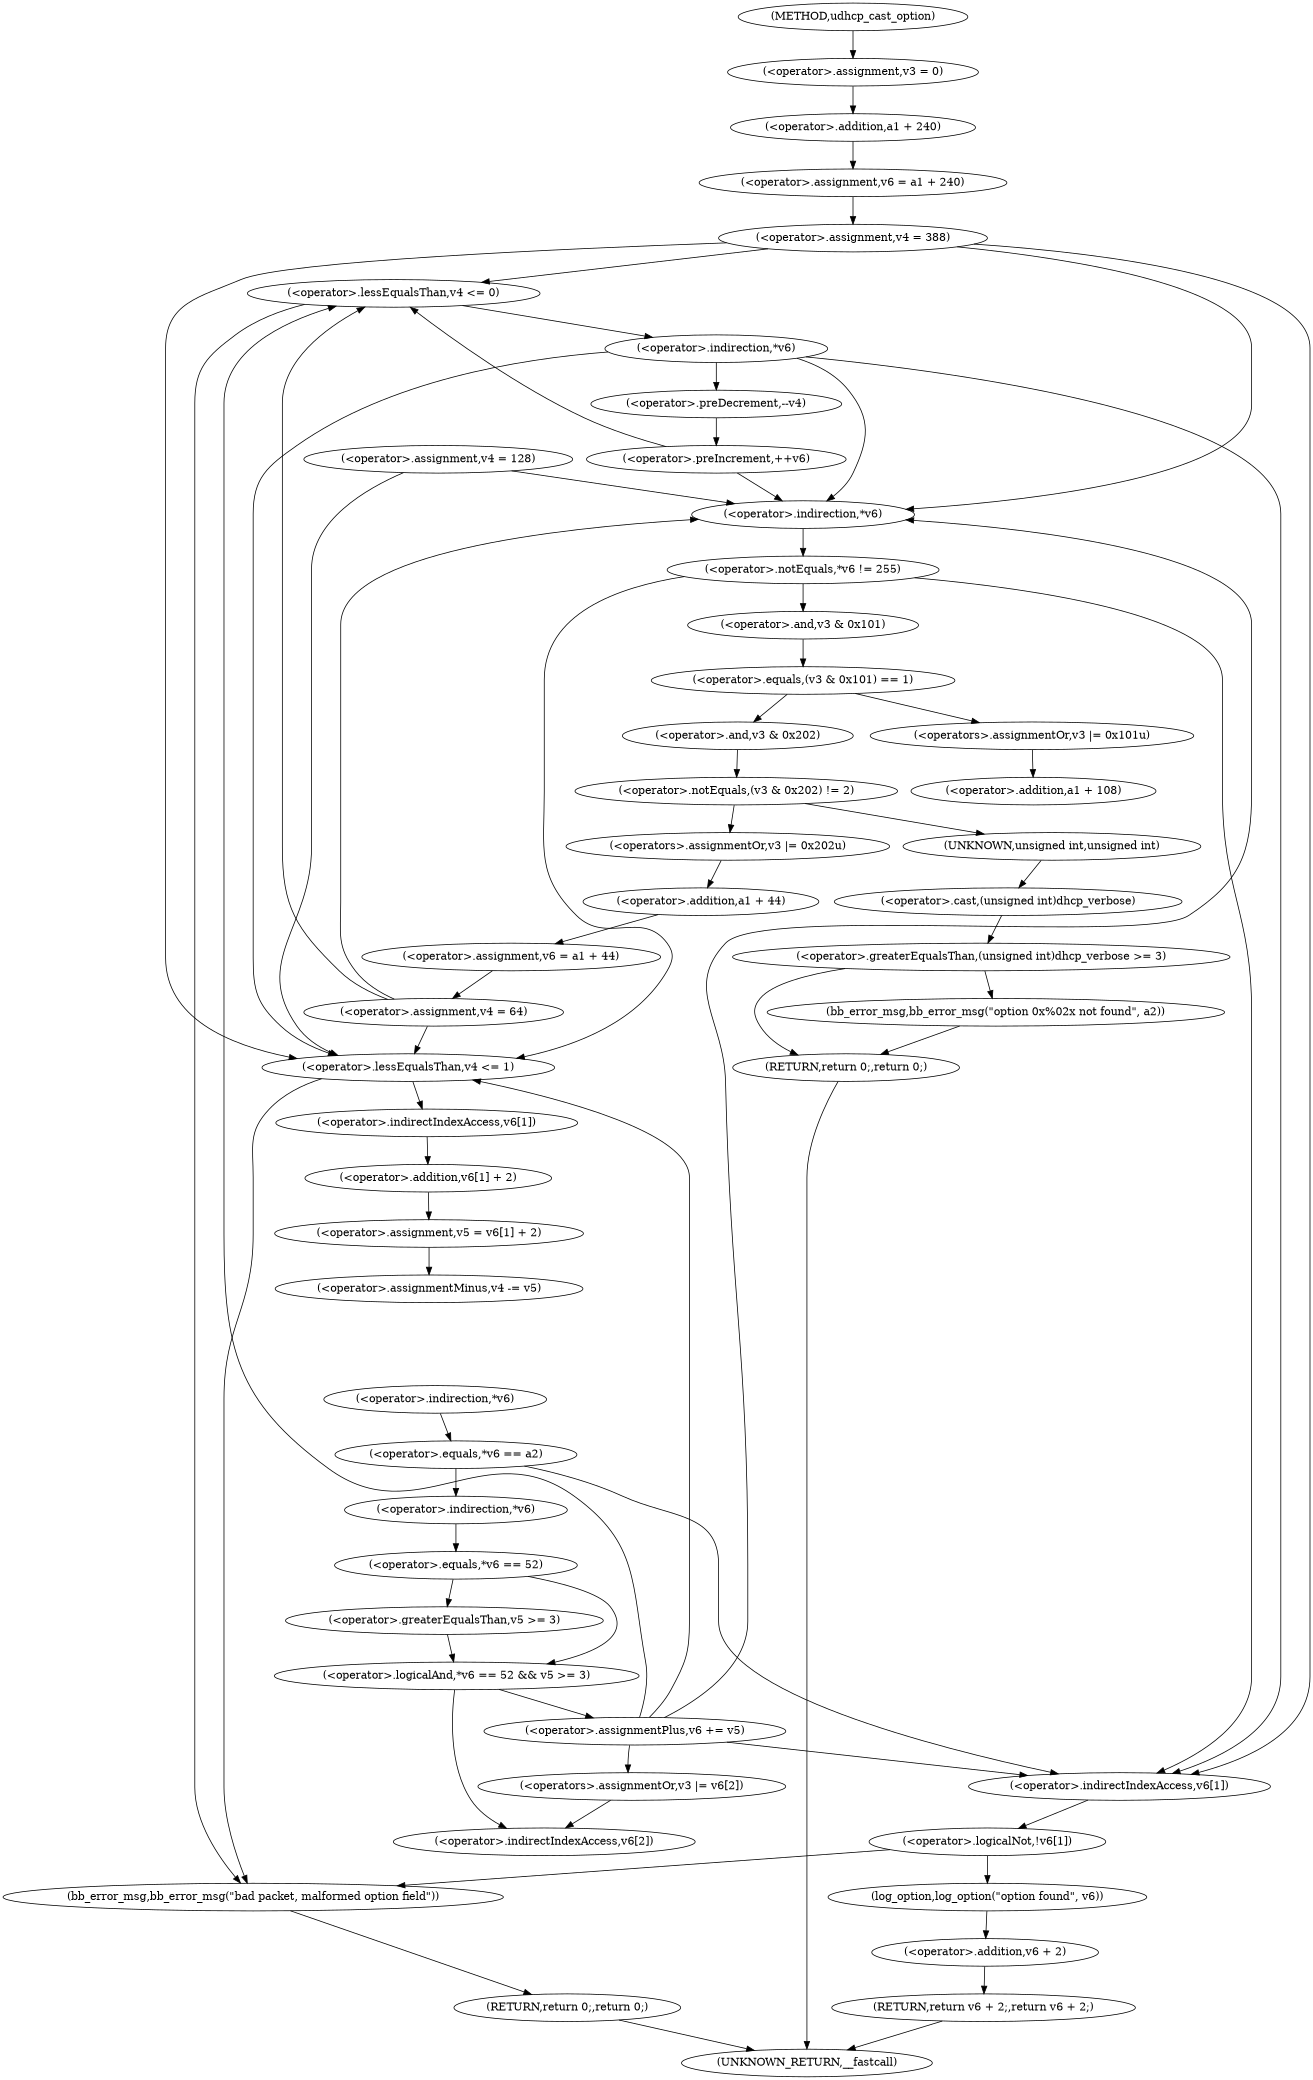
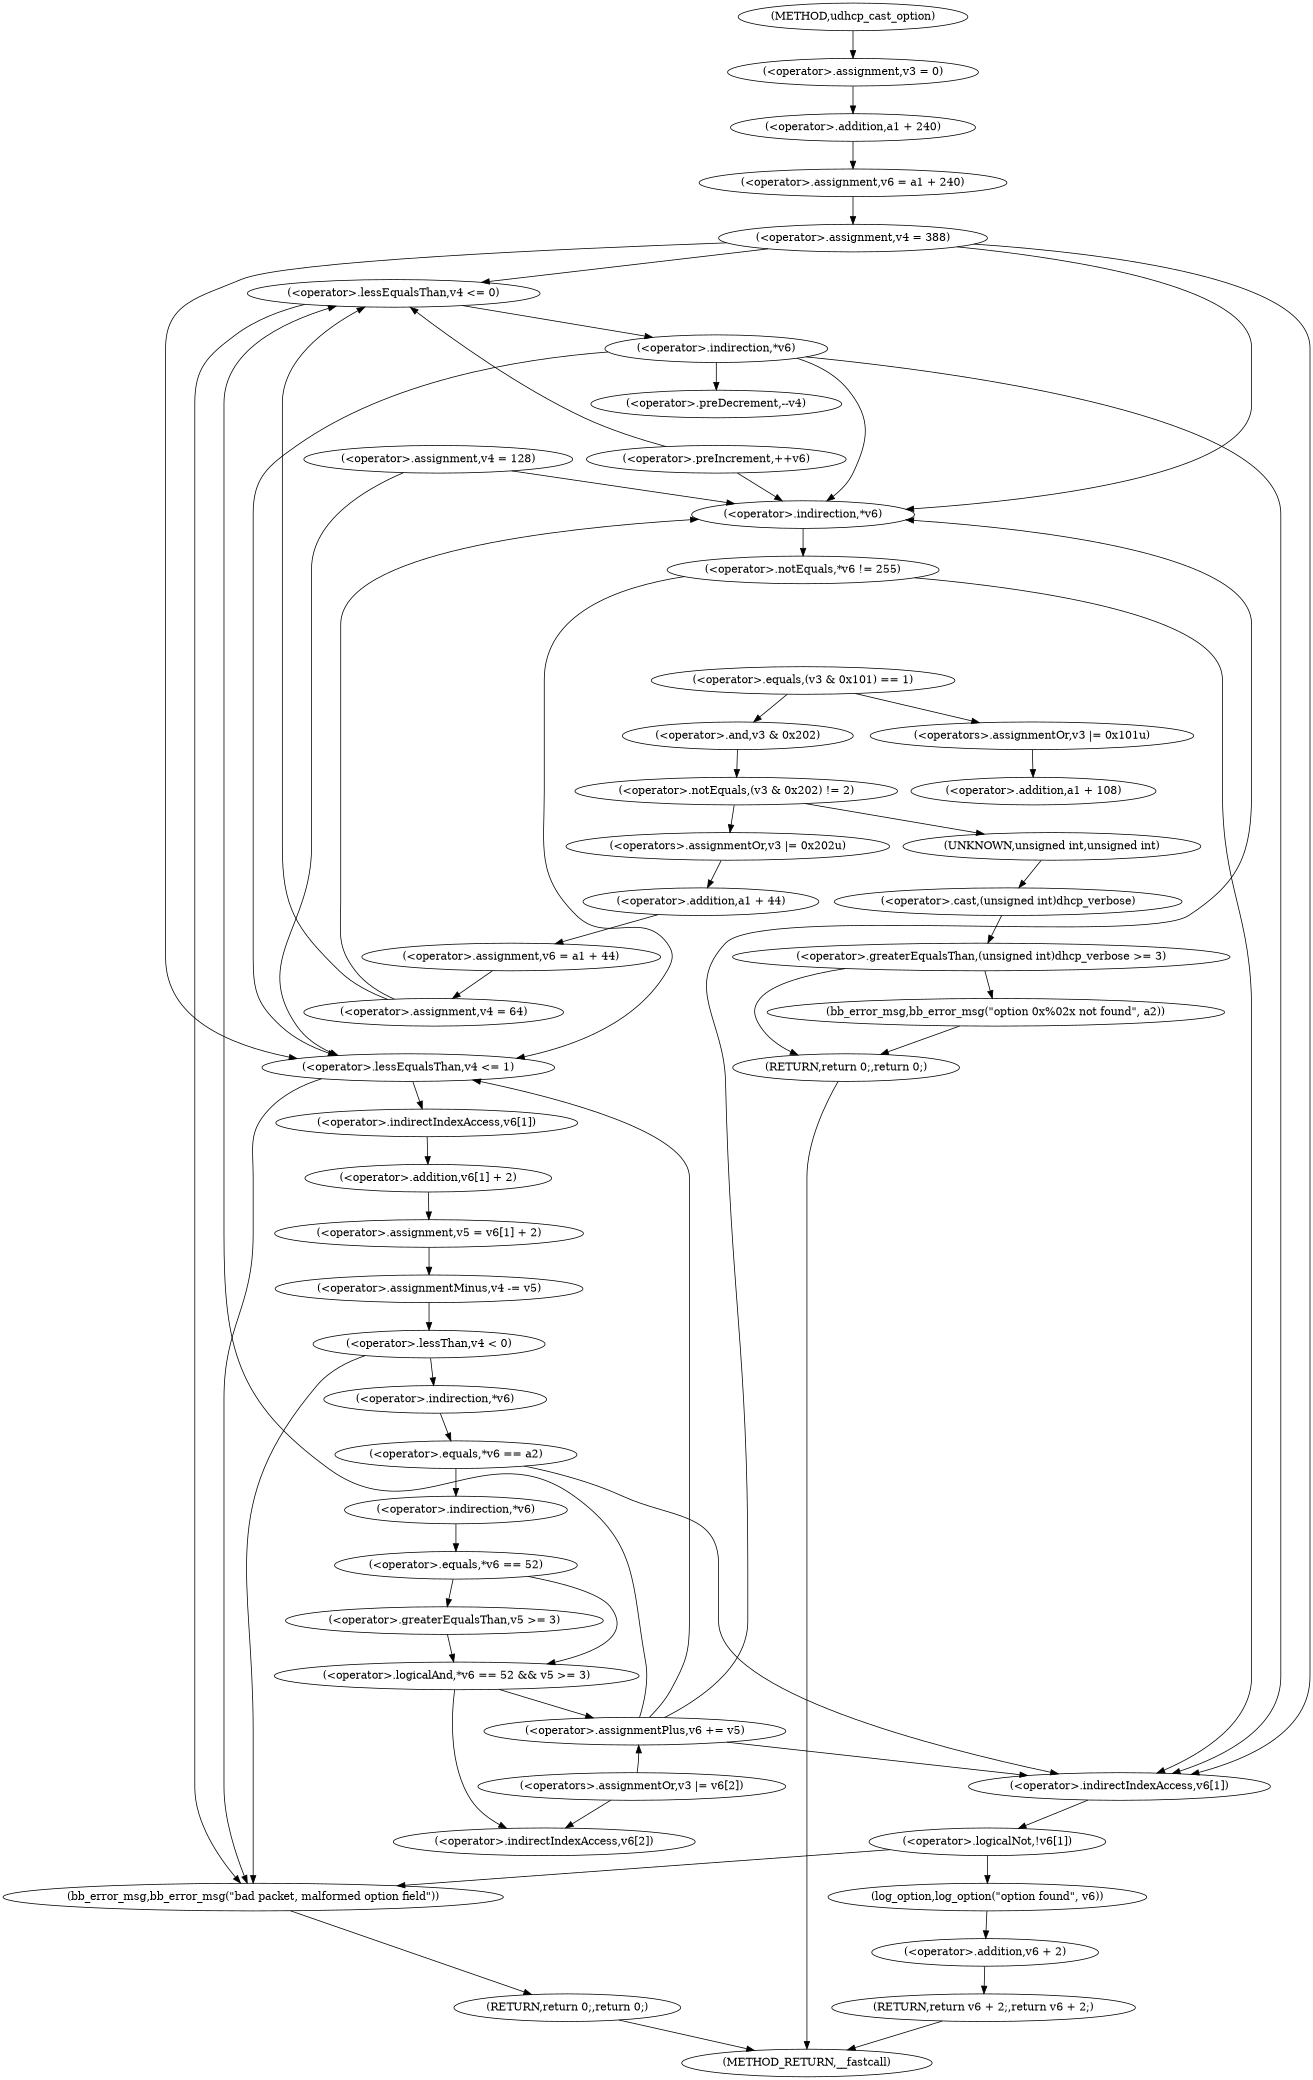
(716, 428) -> none
(803, 625) -> none
(423, 1036) -> none
none -> (429, 1344)
(628, 1755) -> (638, 1763)
(807, 2063) -> (807, 2063)
